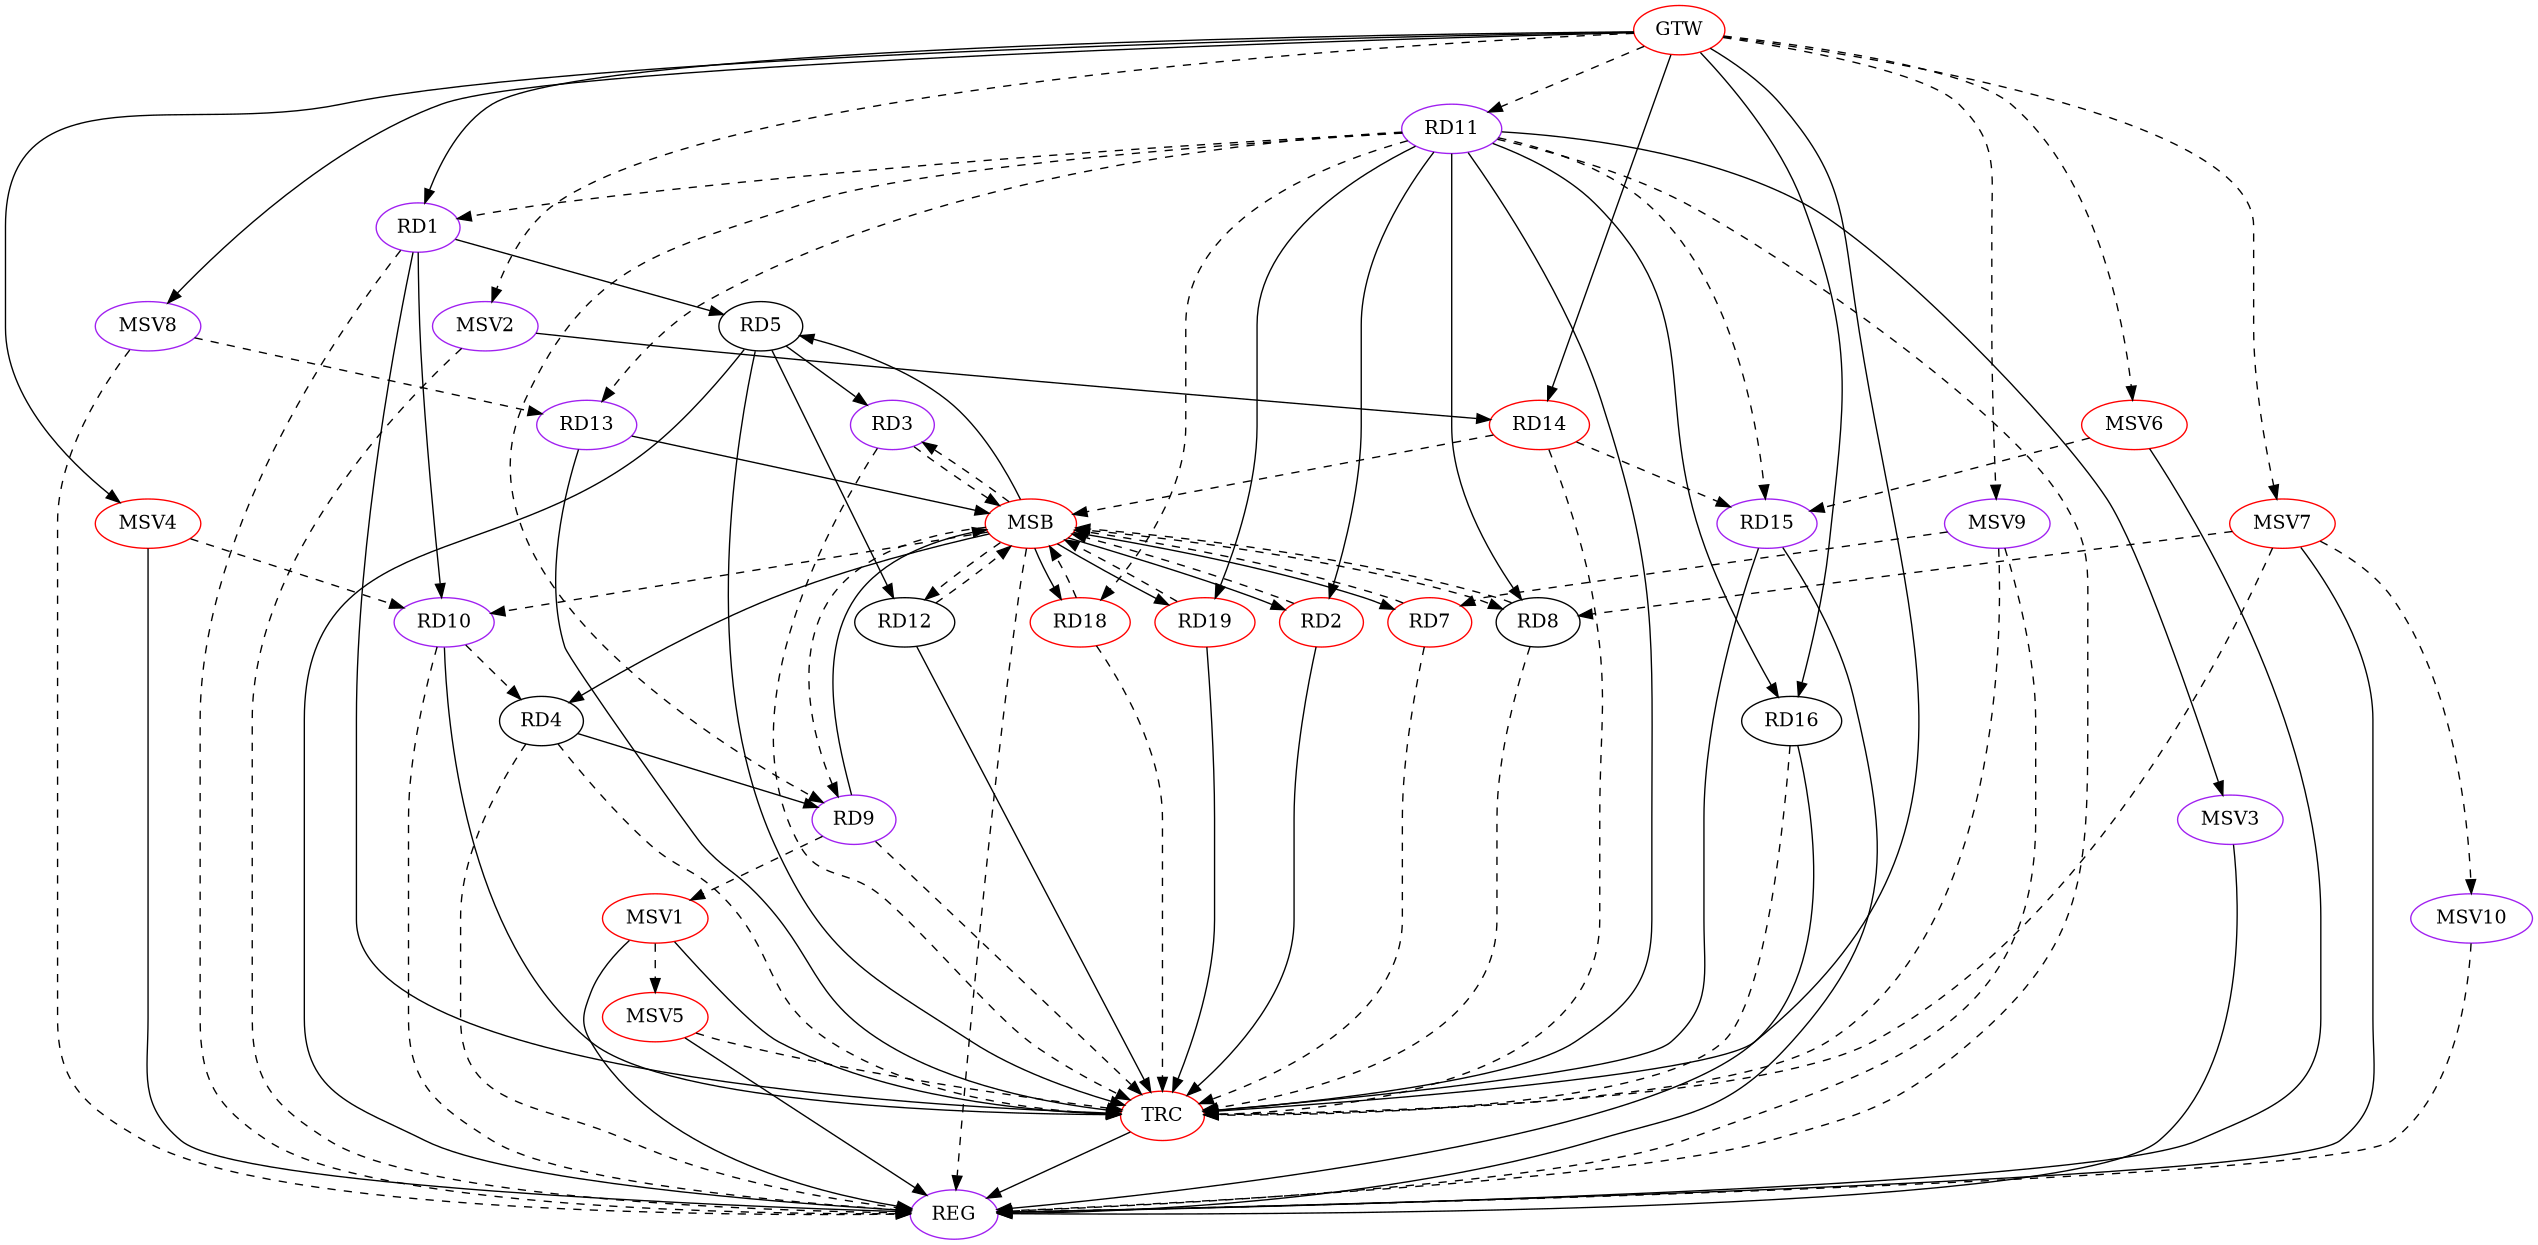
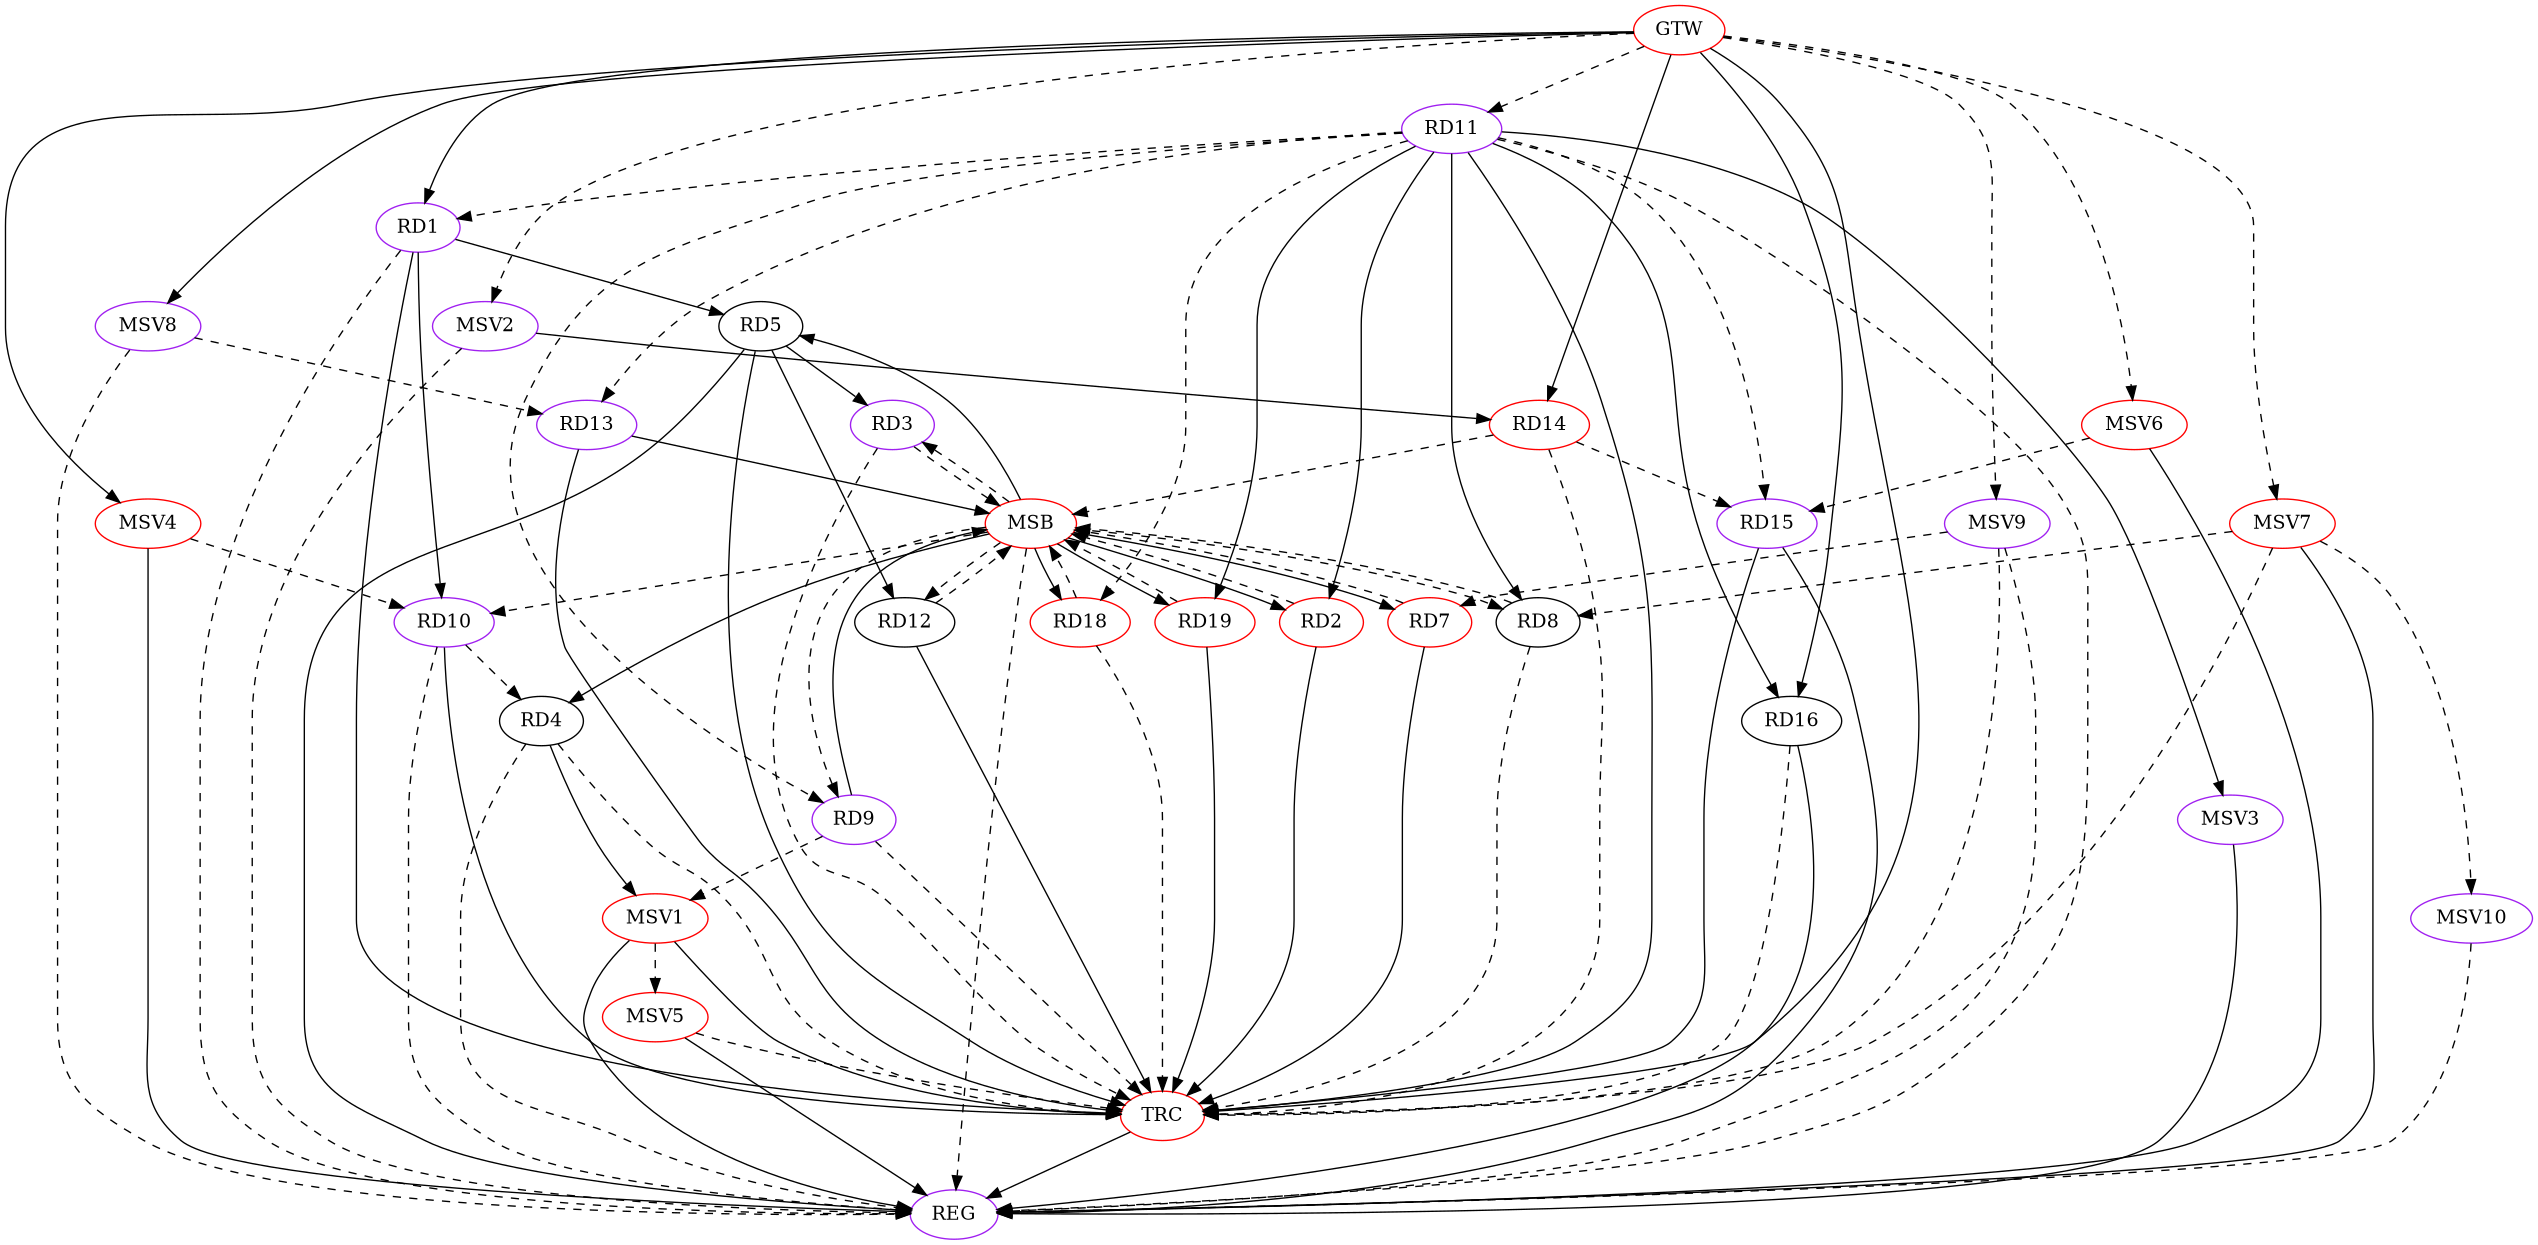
(691, 768) -> (583, 818)
(1402, 921) -> (1402, 921)
